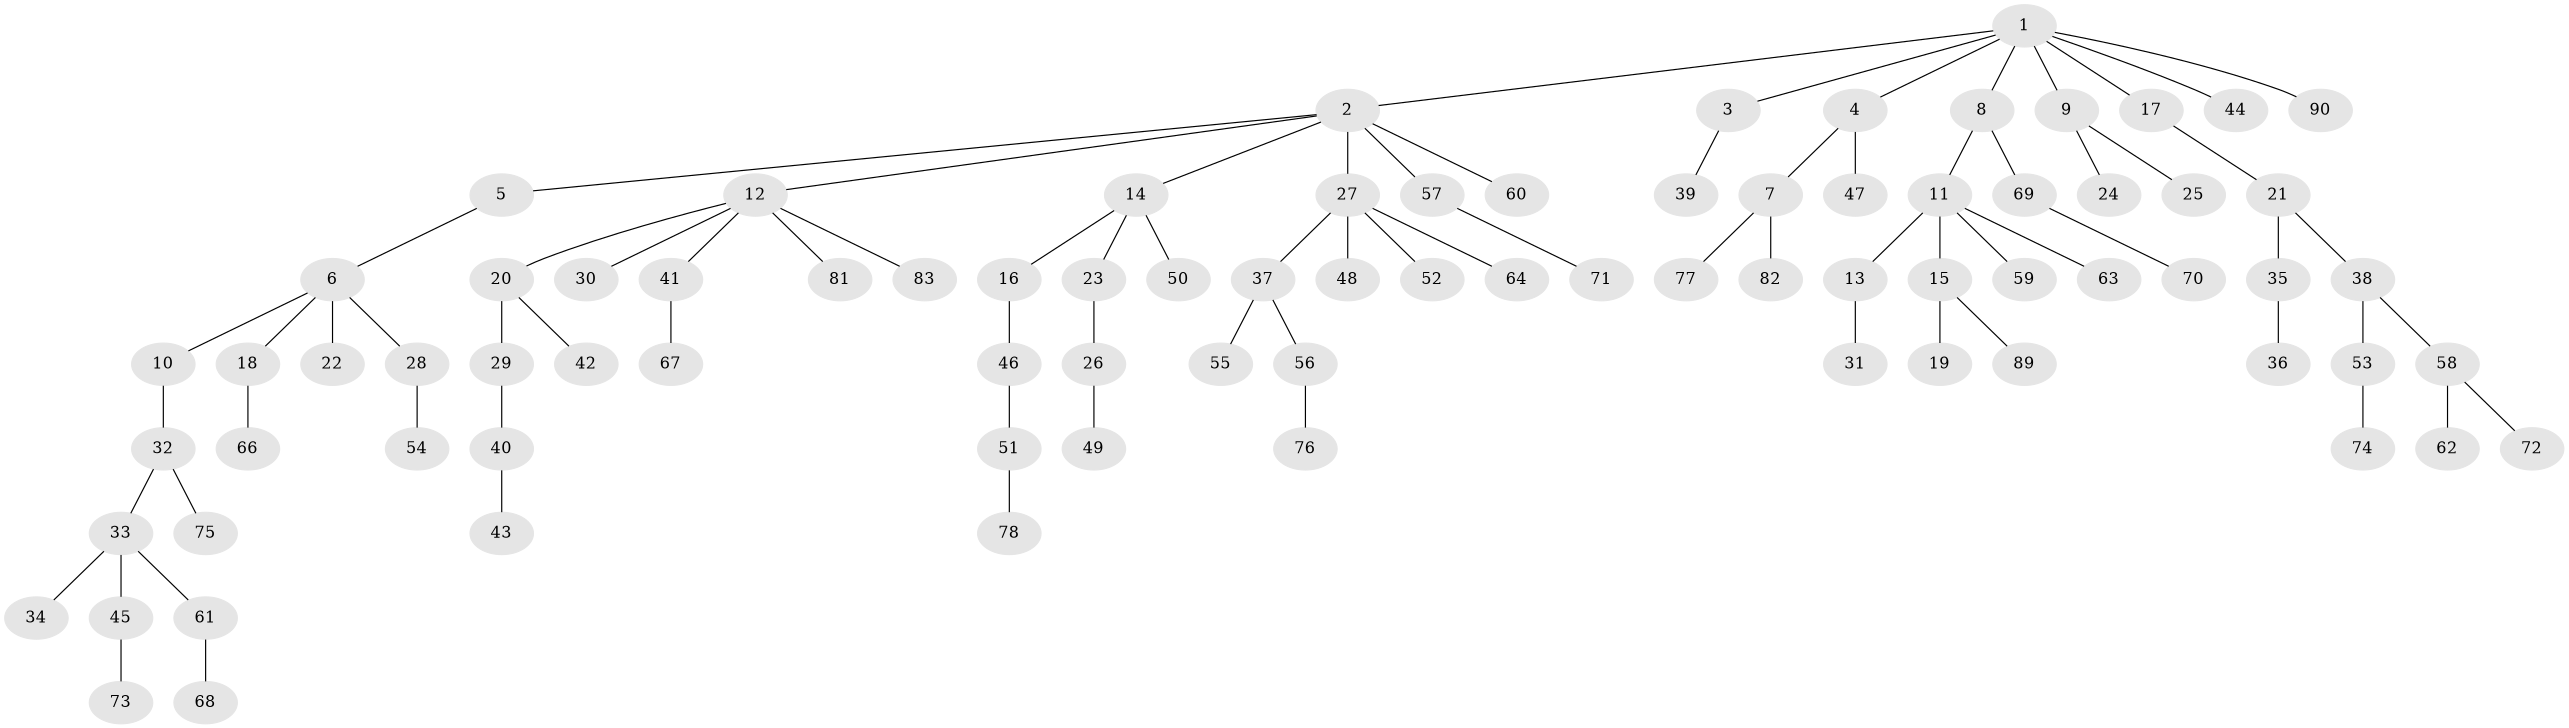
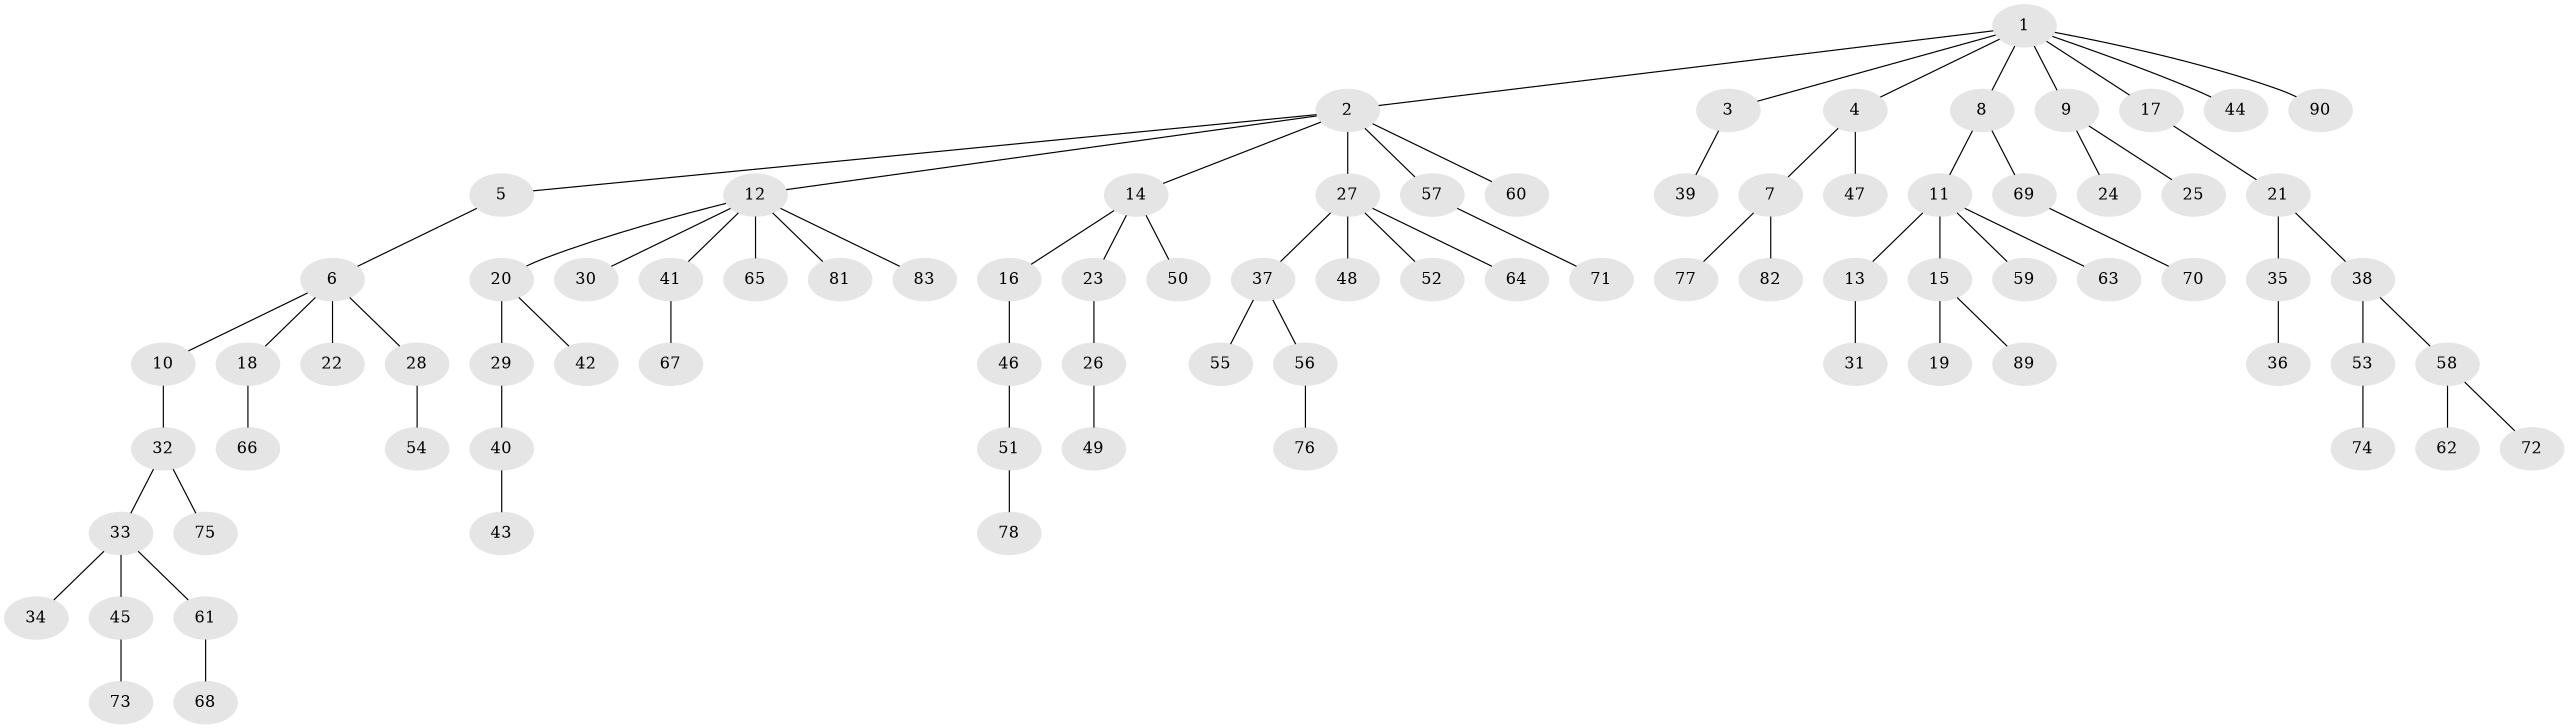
none -> (756, 280)
